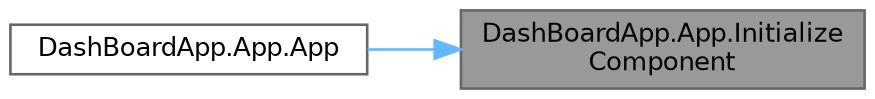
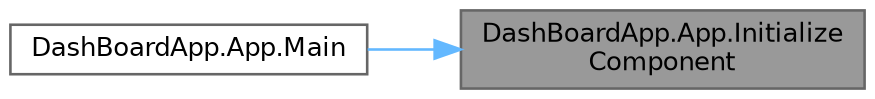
(189, 49) -> (189, 49)
